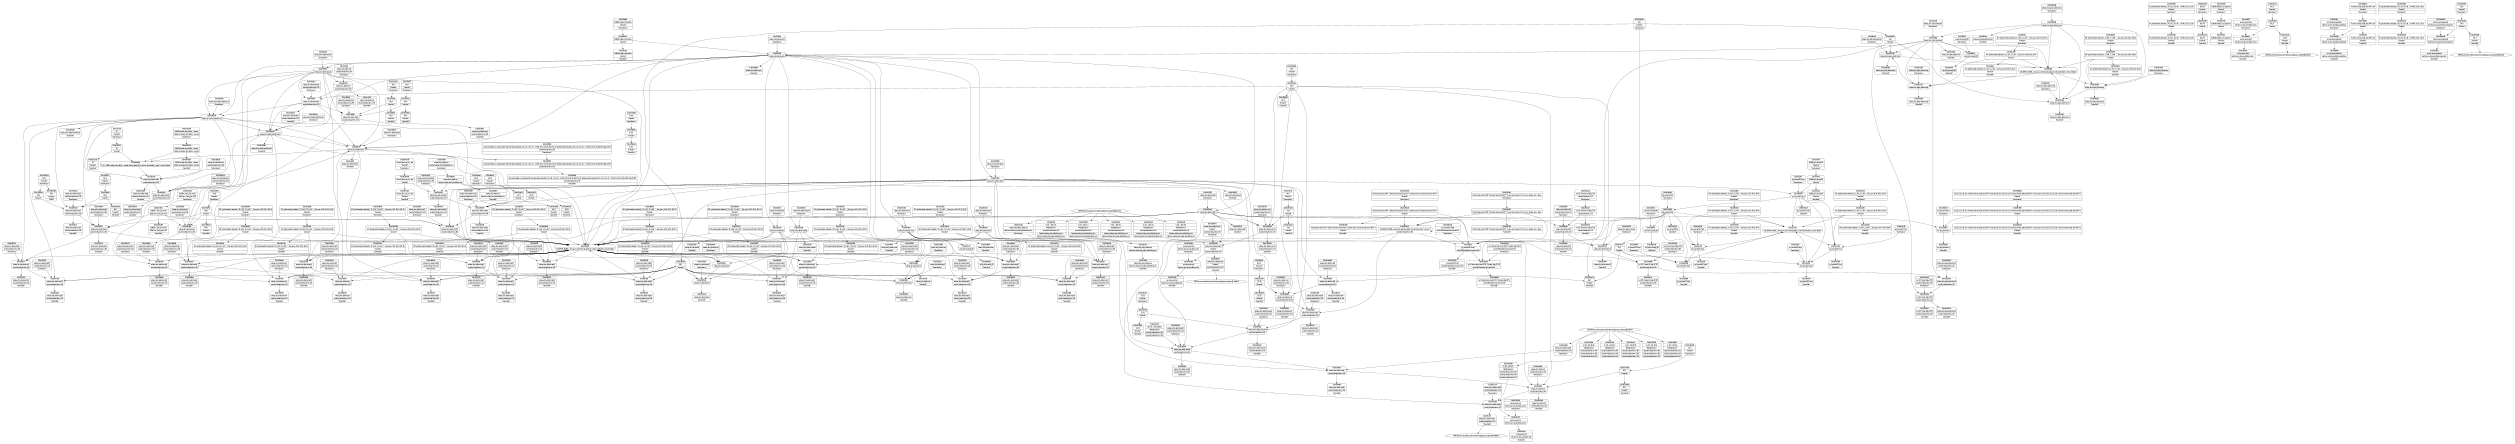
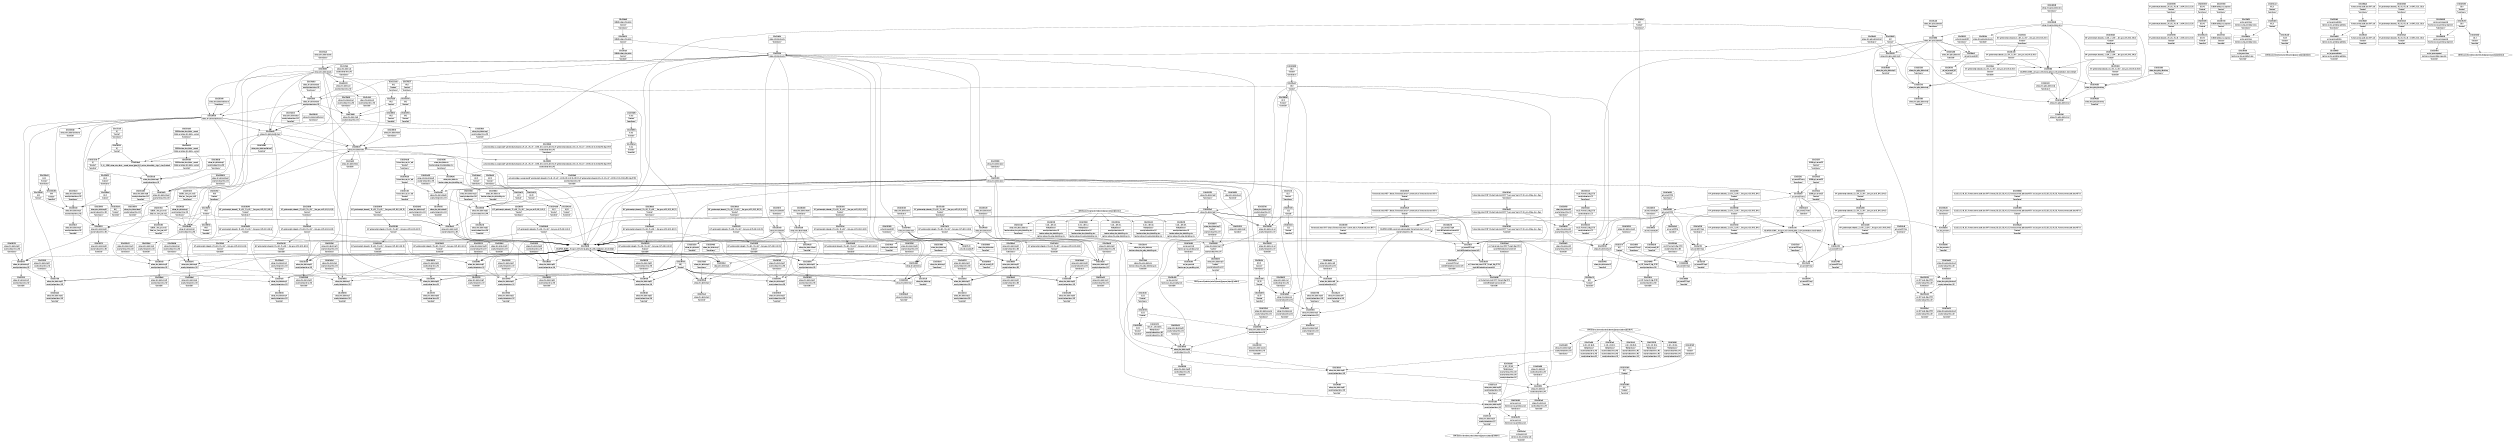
(754, 71) -> none
(51, 199) -> (51, 199)
none -> (887, 229)
(1494, 256) -> (1504, 265)
(1934, 304) -> (1947, 296)
